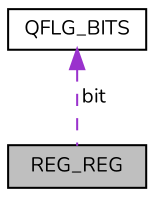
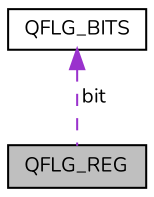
(77, 167) -> (77, 167)
